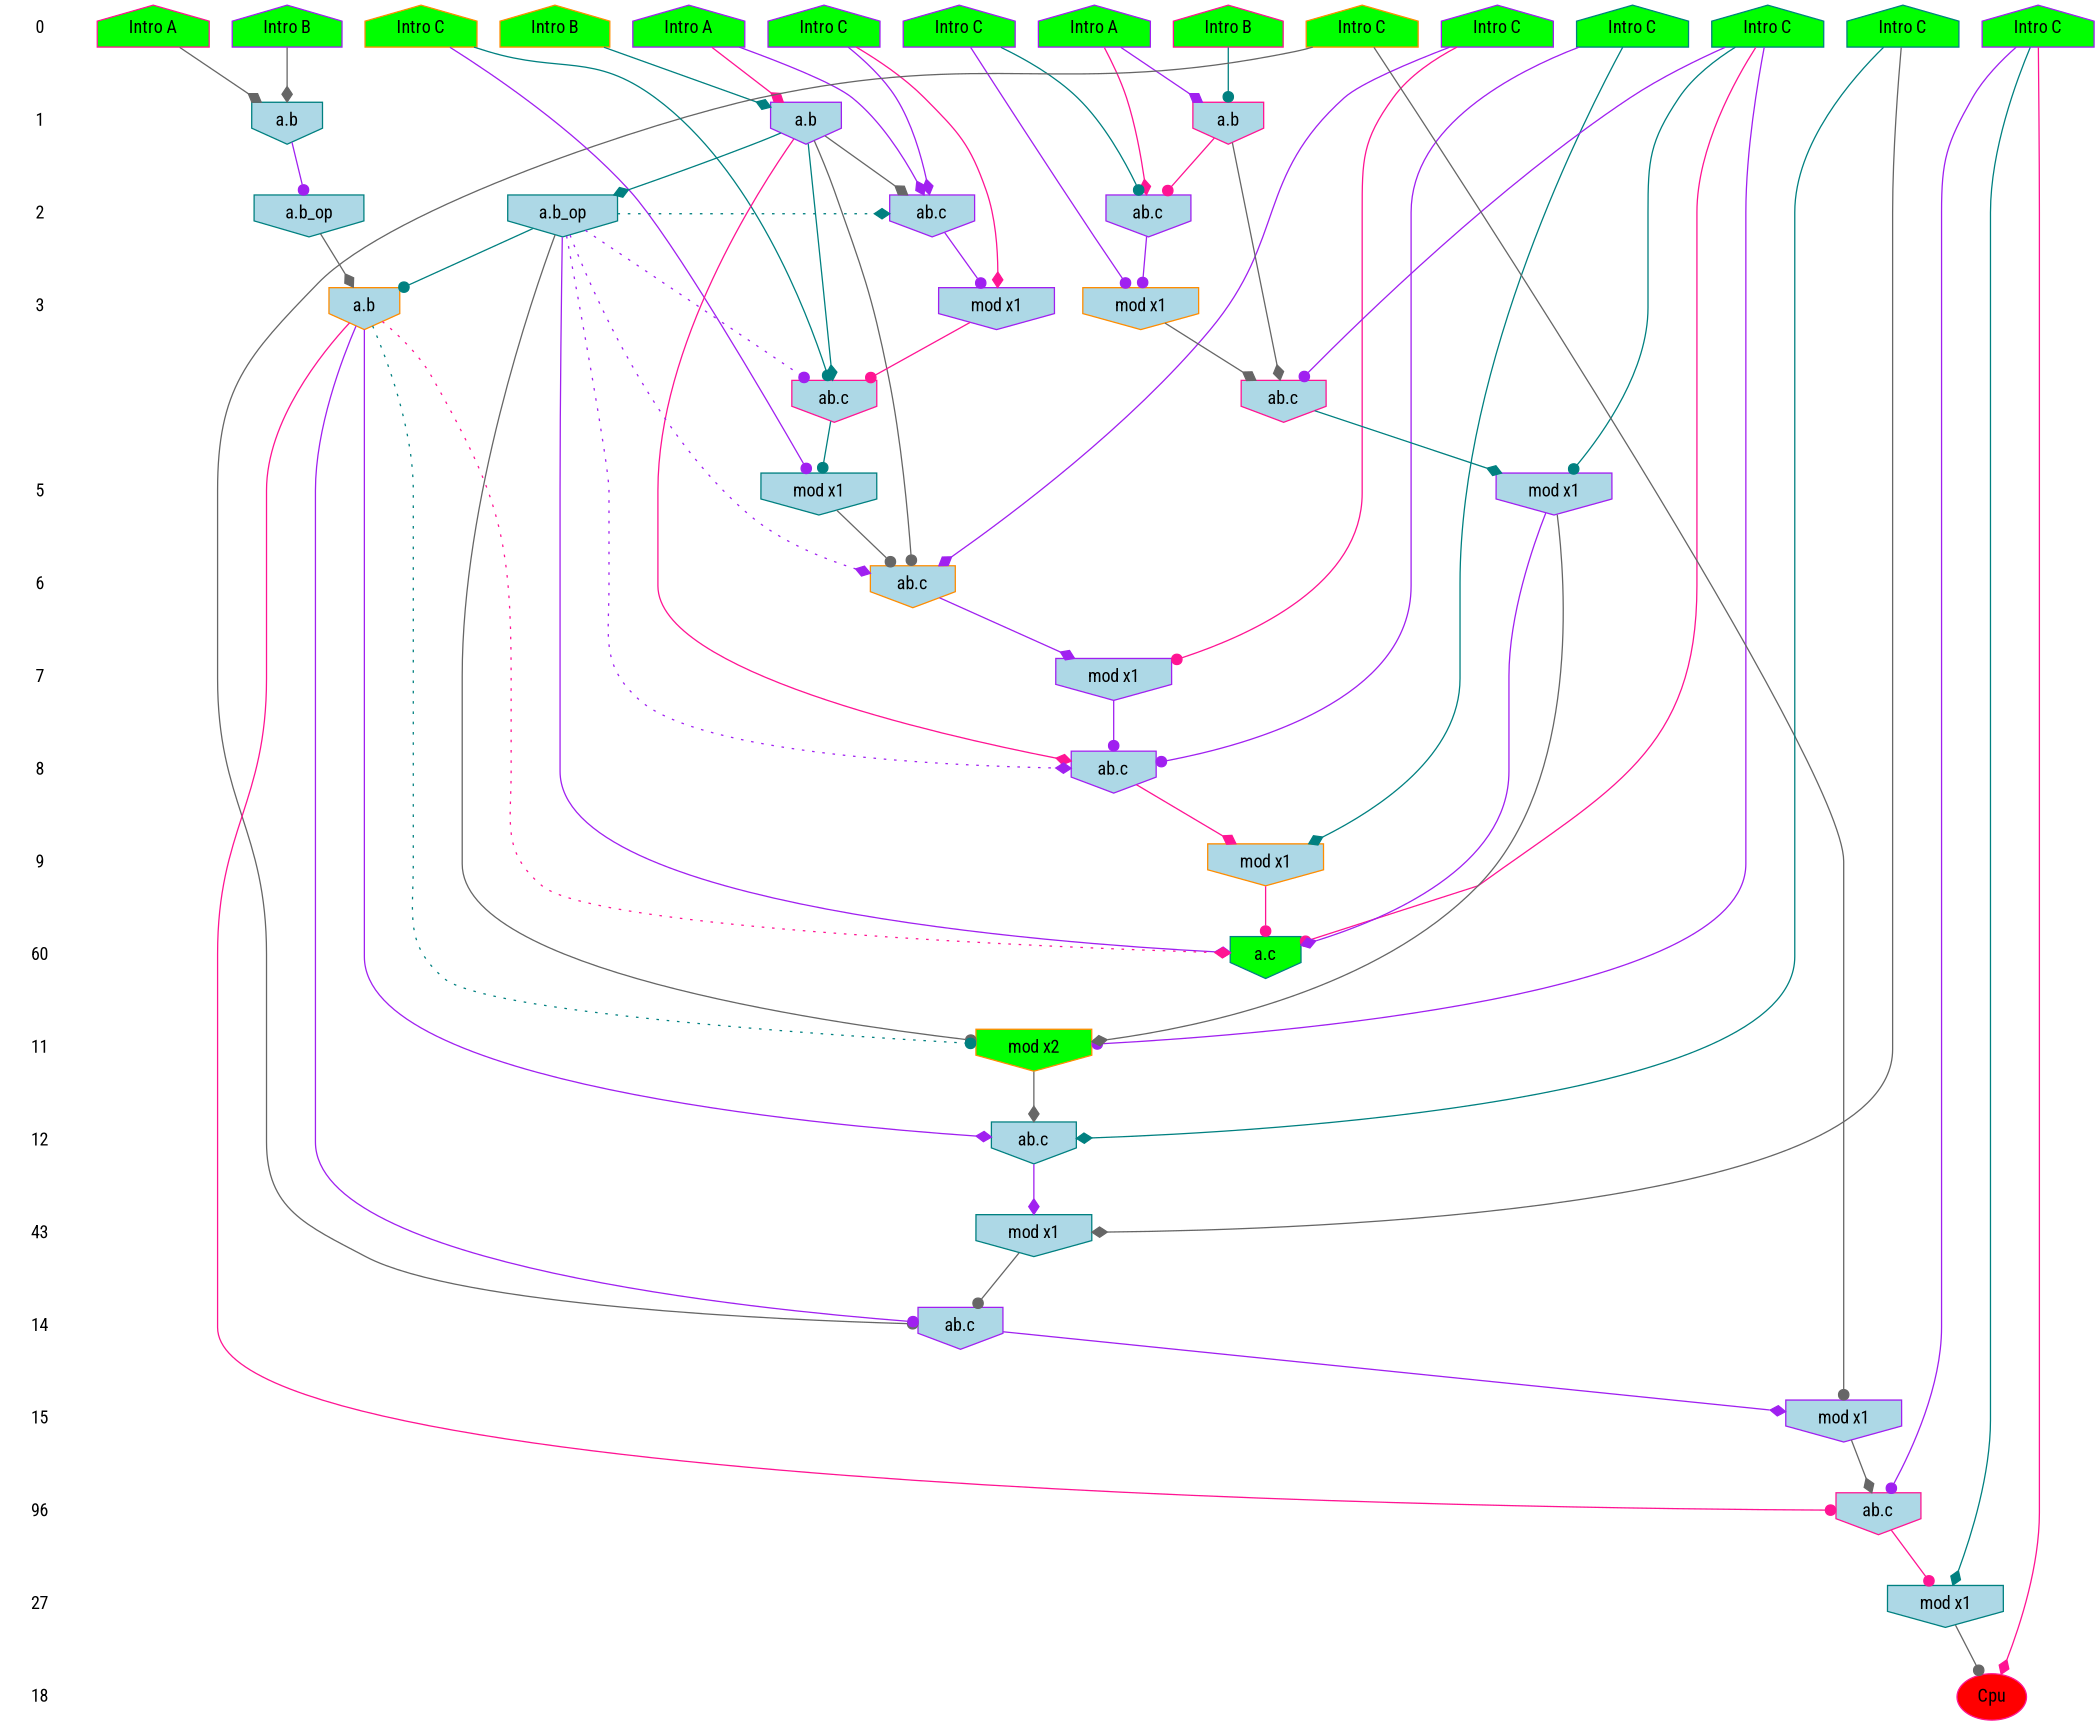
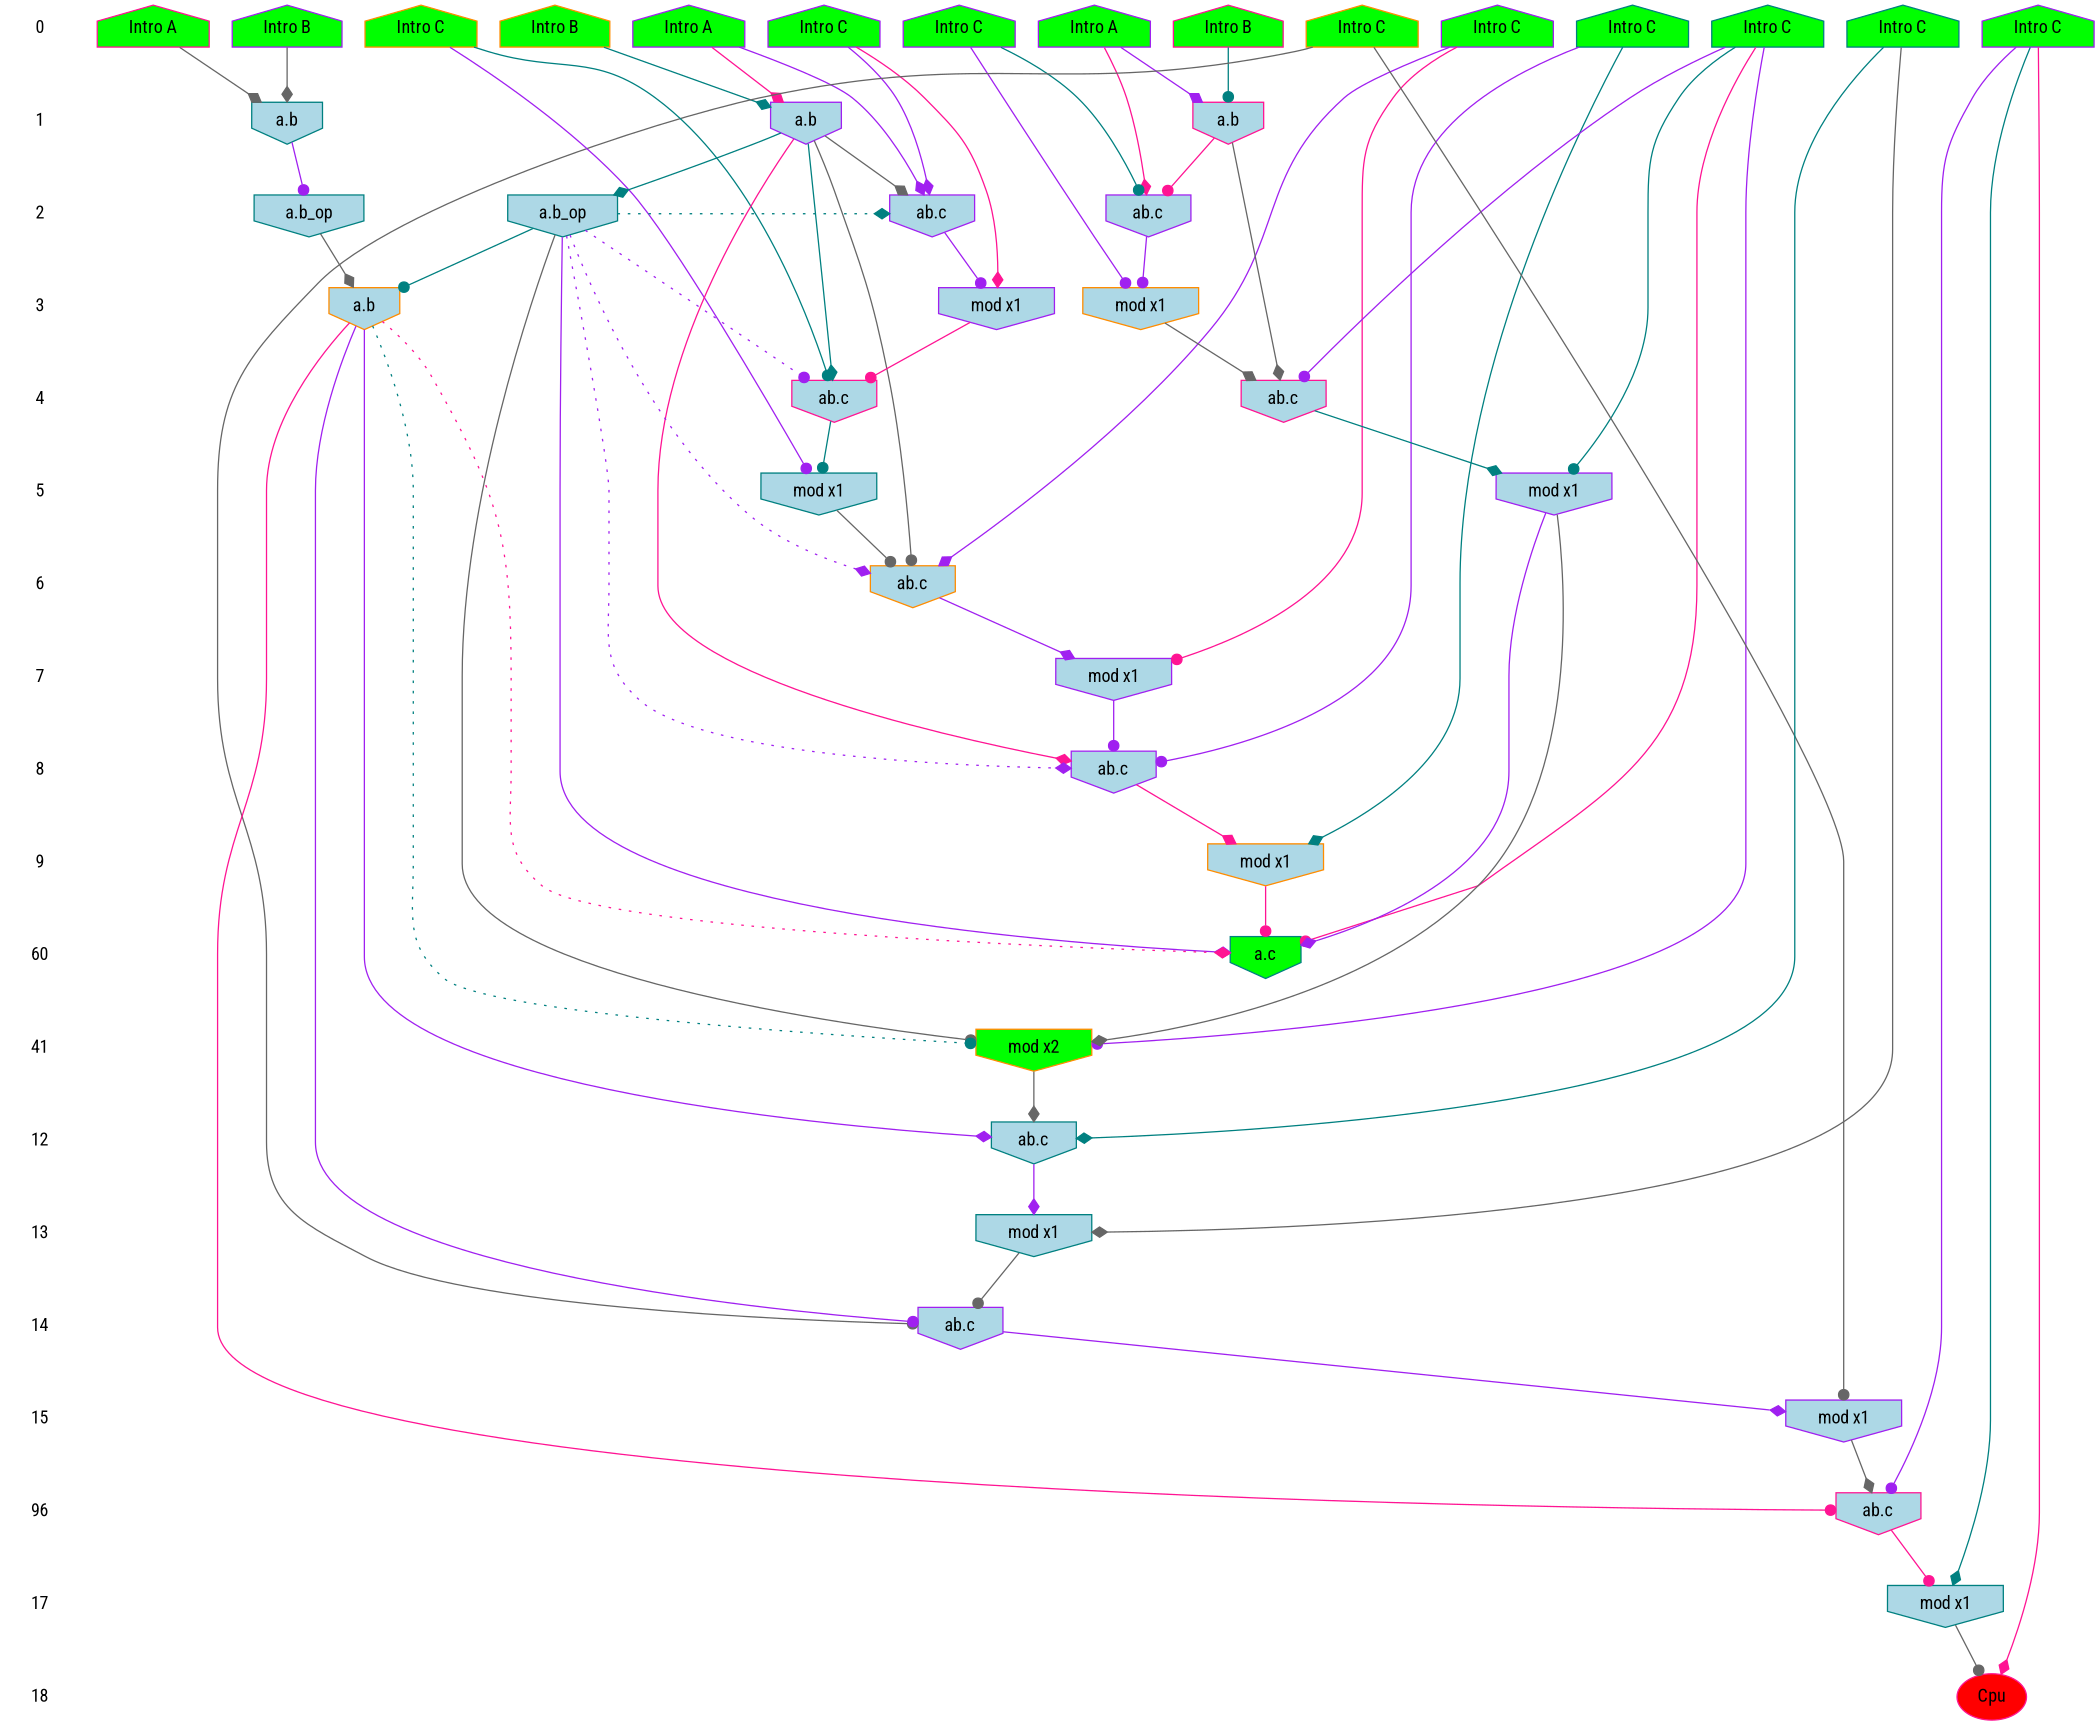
none -> (40, 399)
(40, 1048) -> (40, 1048)
(40, 1233) -> (40, 1233)
(40, 1604) -> (40, 1604)
